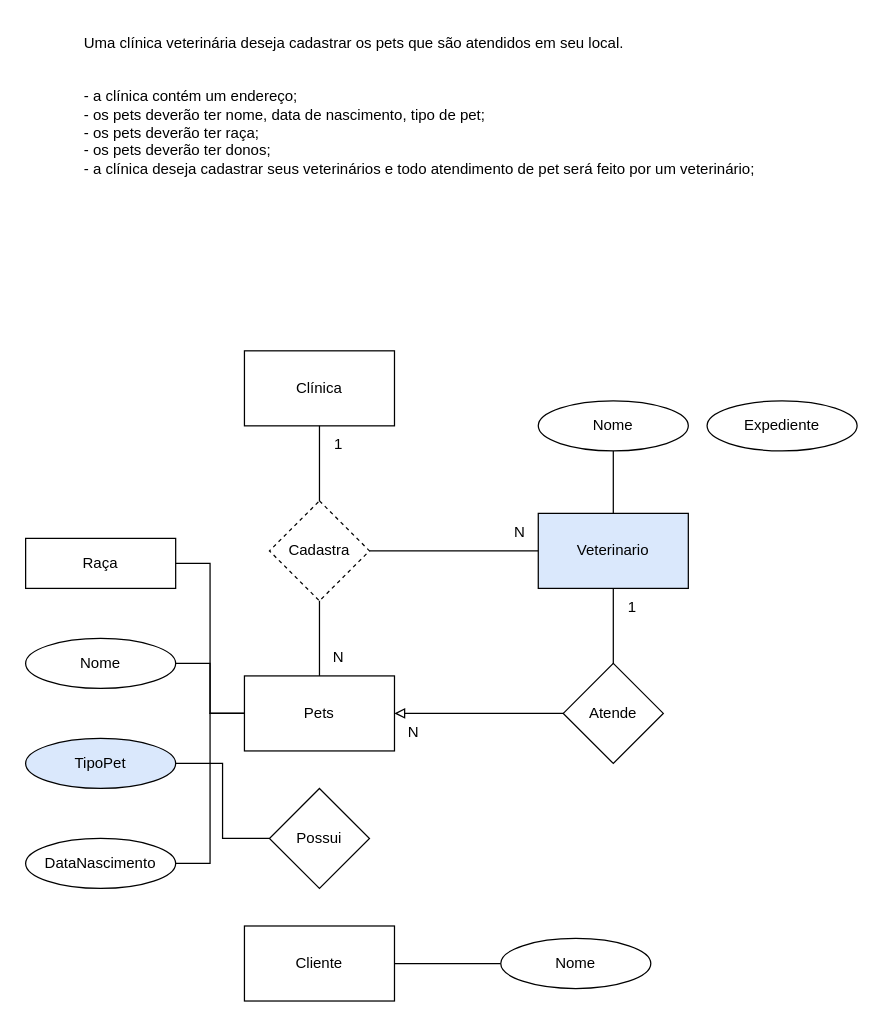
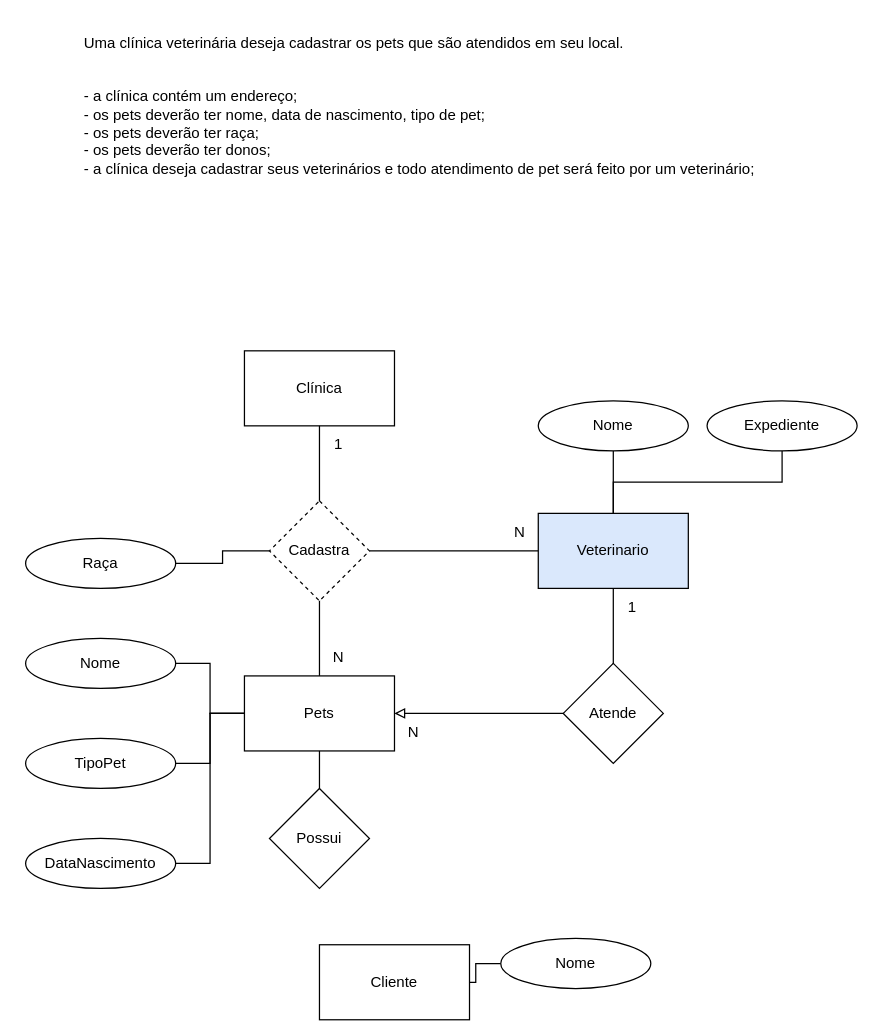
none -> (715, 482)
(101, 563) -> (101, 563)
(210, 610) -> (232, 551)
(101, 763) -> (101, 763)
none -> (319, 770)
(223, 818) -> (176, 763)
(319, 963) -> (394, 982)
